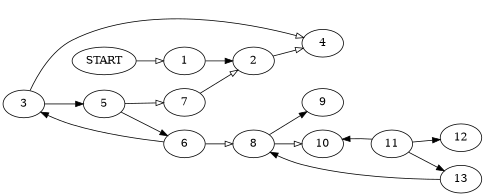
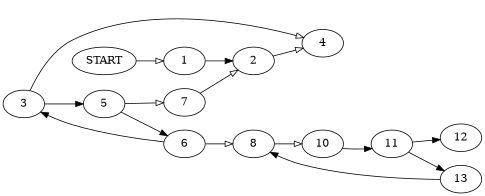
(323, 102) -> none
(361, 139) -> (353, 149)
